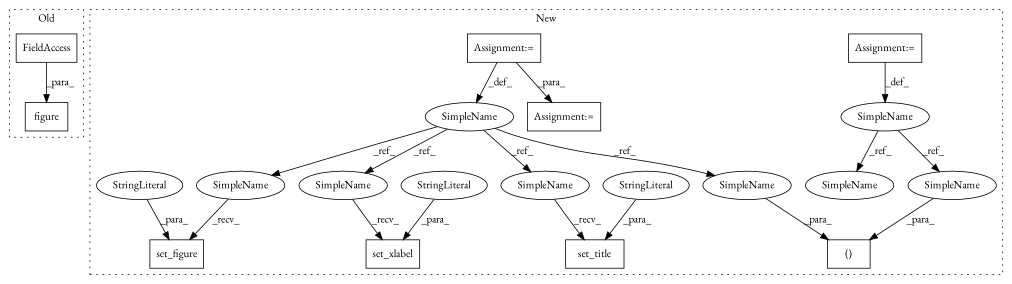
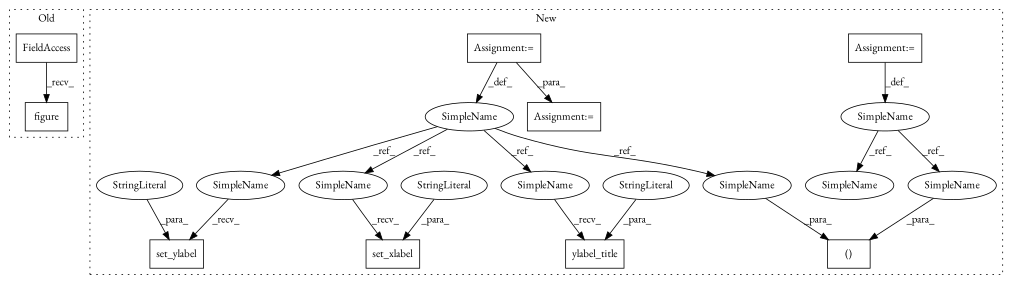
(60, 82) -> (60, 82)
(177, 254) -> (177, 254)
(595, 254) -> (595, 254)
